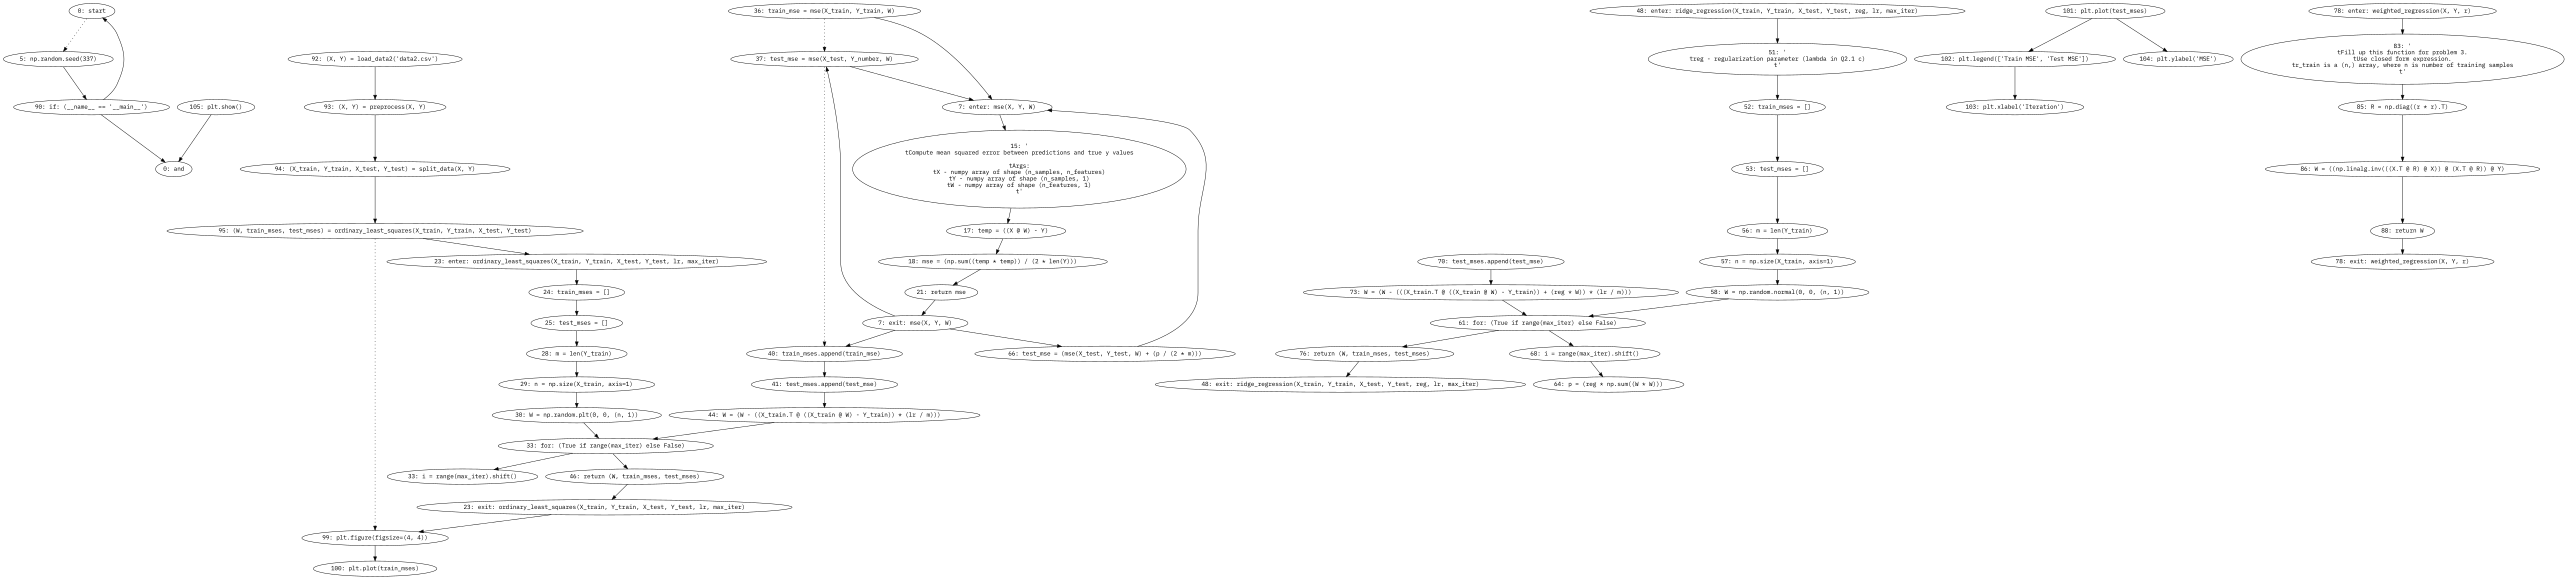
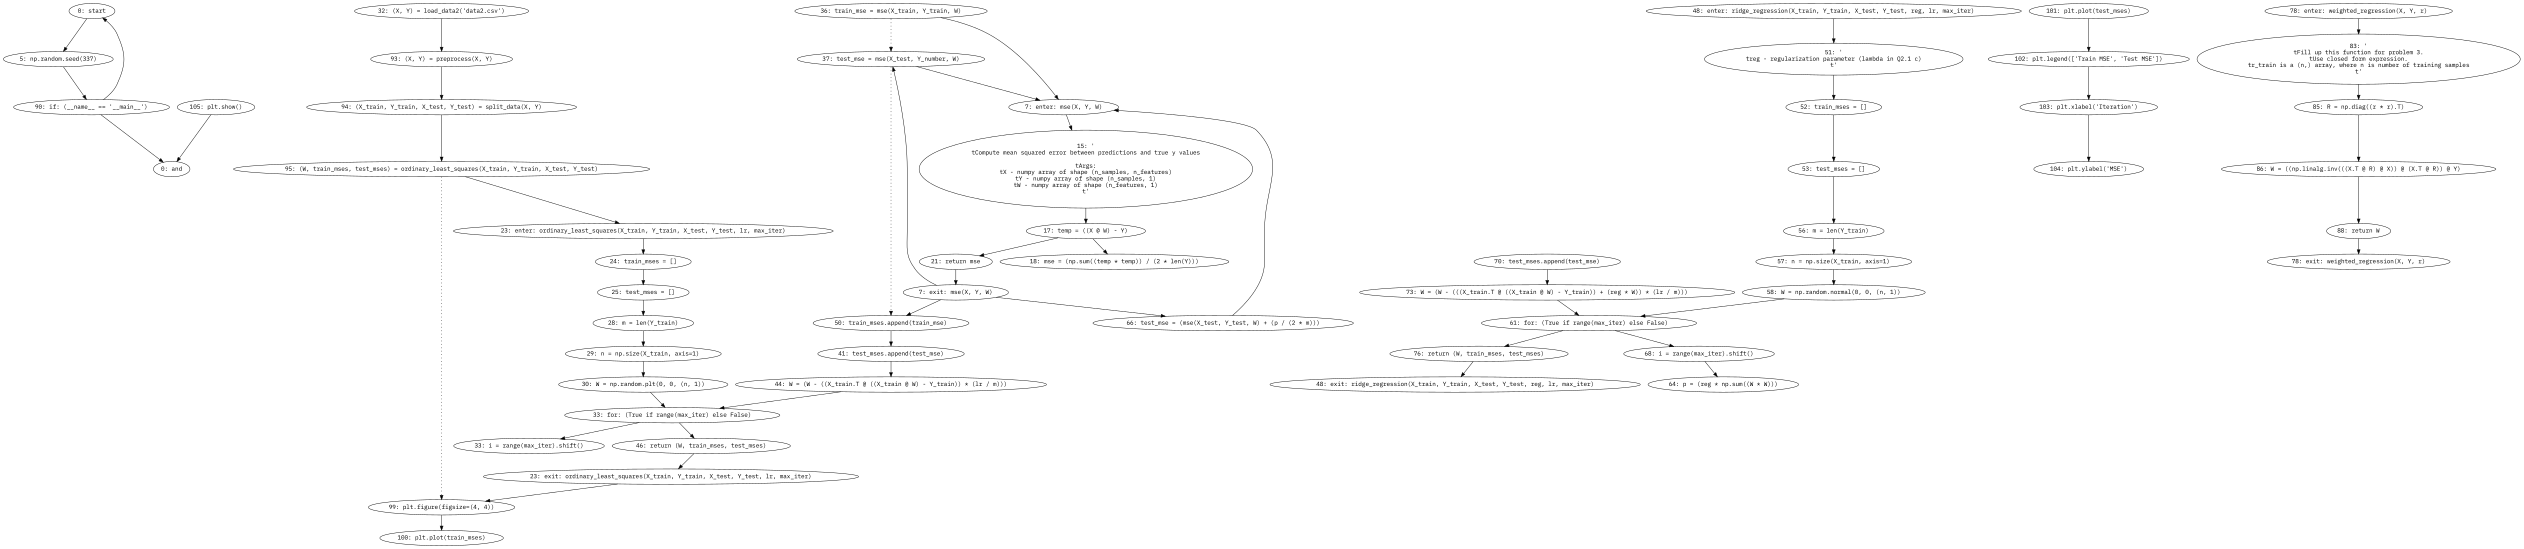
(76, 33) -> (76, 33)
(2140, 34) -> (2089, 136)
(375, 59) -> (442, 11)
(969, 276) -> (1021, 246)
(825, 354) -> (891, 323)
